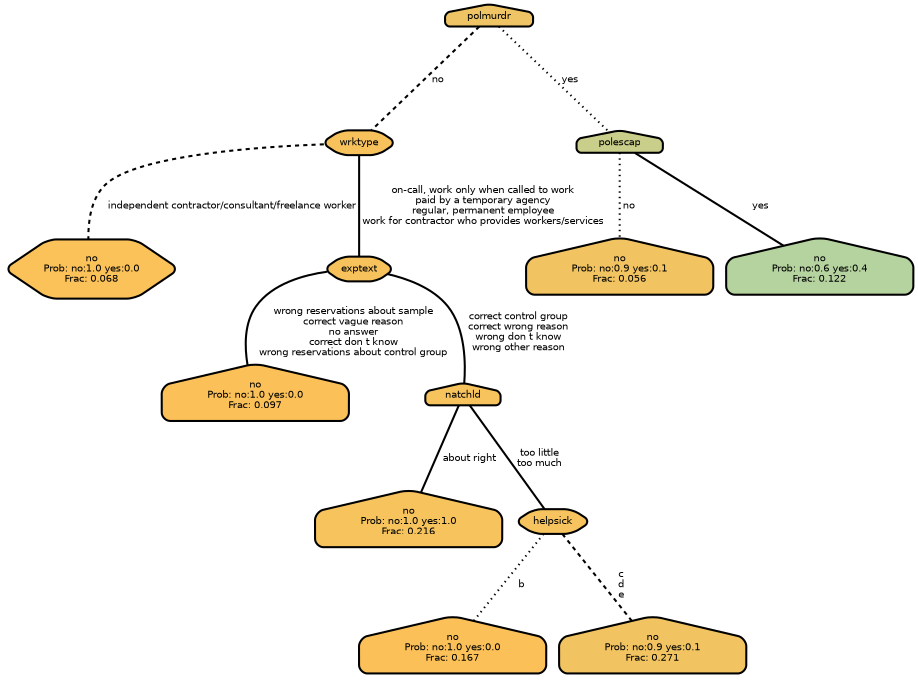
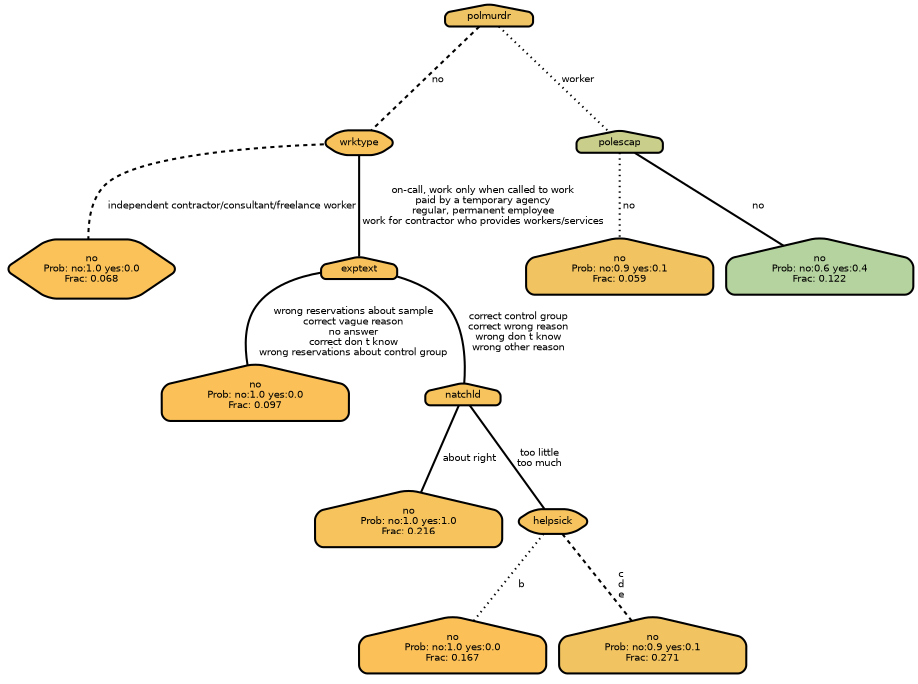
(568, 80) -> (576, 80)
(759, 206) -> (757, 206)
(359, 269) -> (359, 269)
(620, 269) -> (620, 269)
